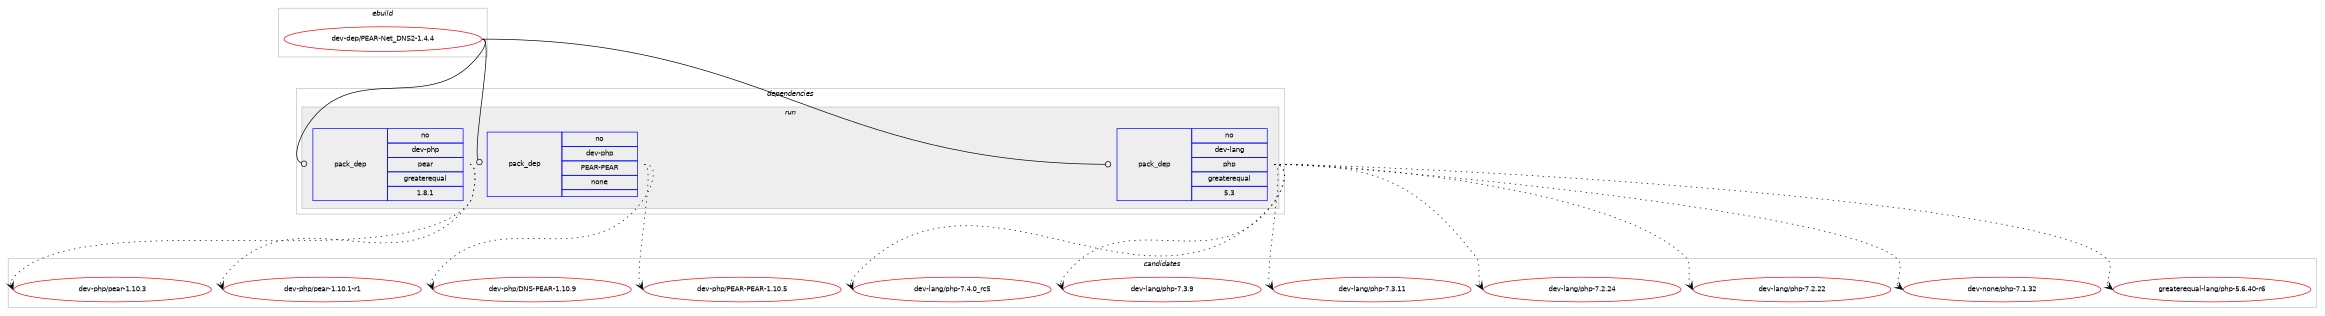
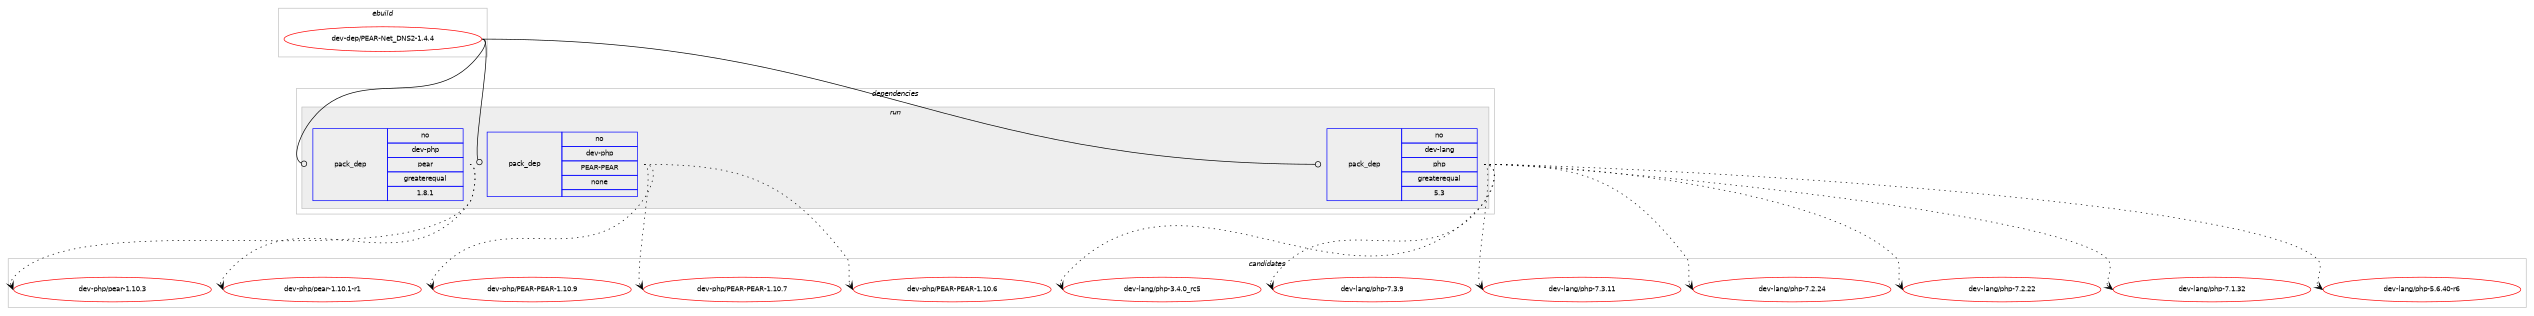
(532, 290) -> (532, 290)
(742, 290) -> (952, 290)
none -> (742, 290)
(952, 290) -> (1162, 290)
(2002, 290) -> (2212, 290)
(2212, 290) -> (2422, 290)
